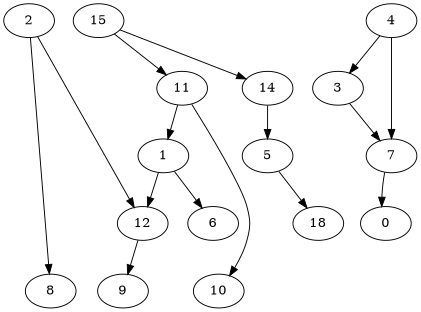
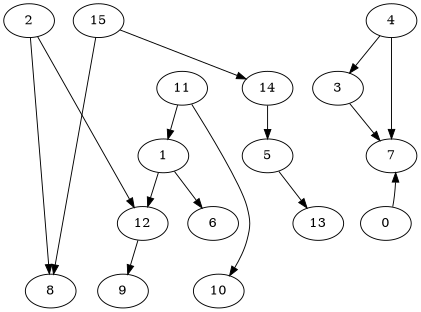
(137, 51) -> (75, 151)
(383, 185) -> (395, 195)
(318, 223) -> (318, 223)
